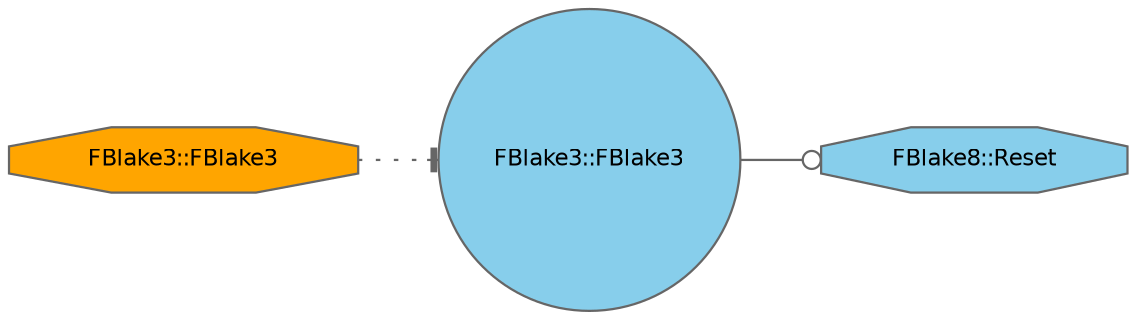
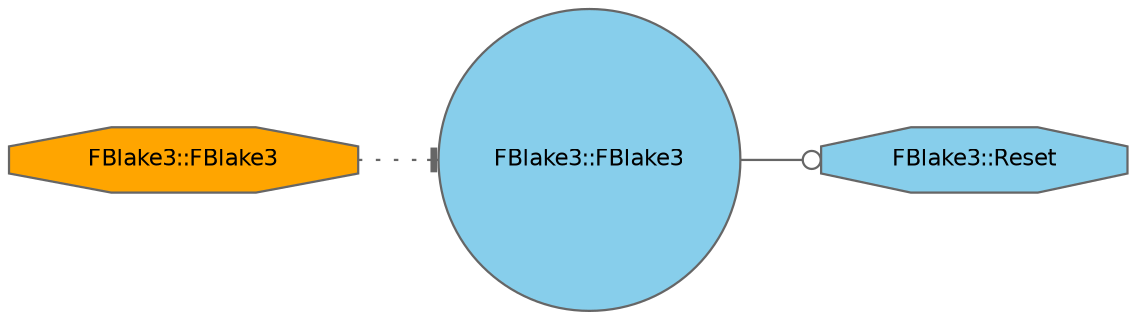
(974, 160) -> (974, 160)
